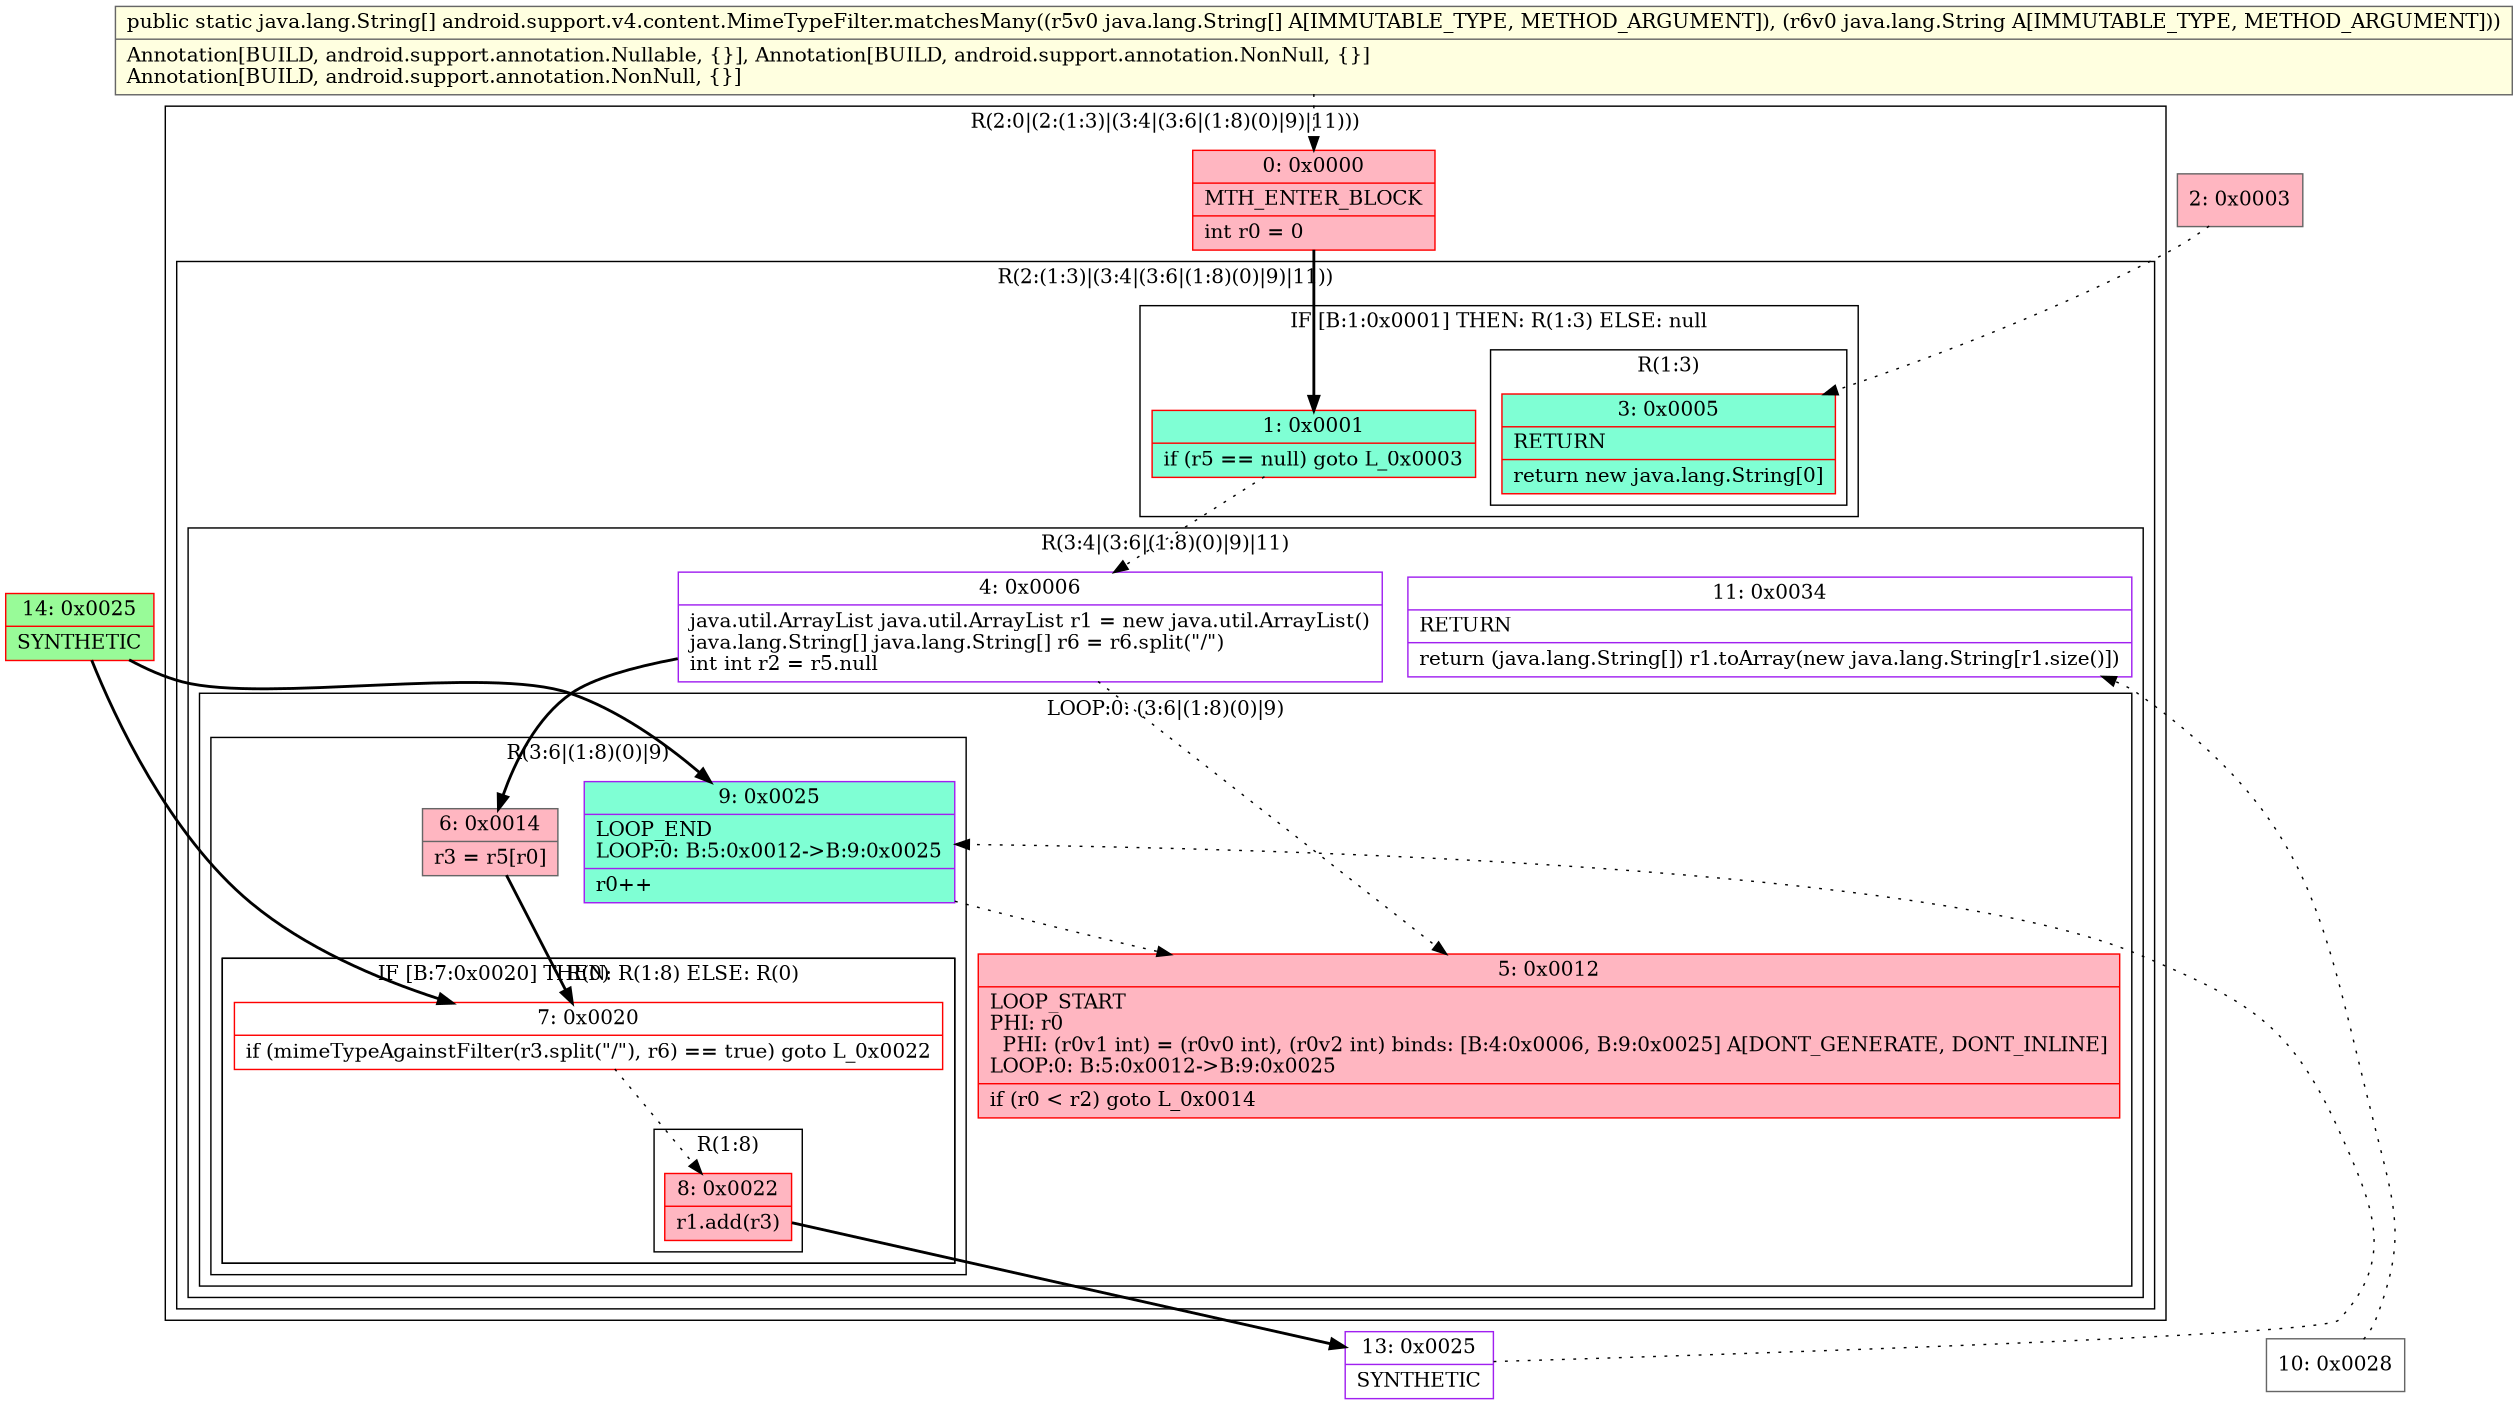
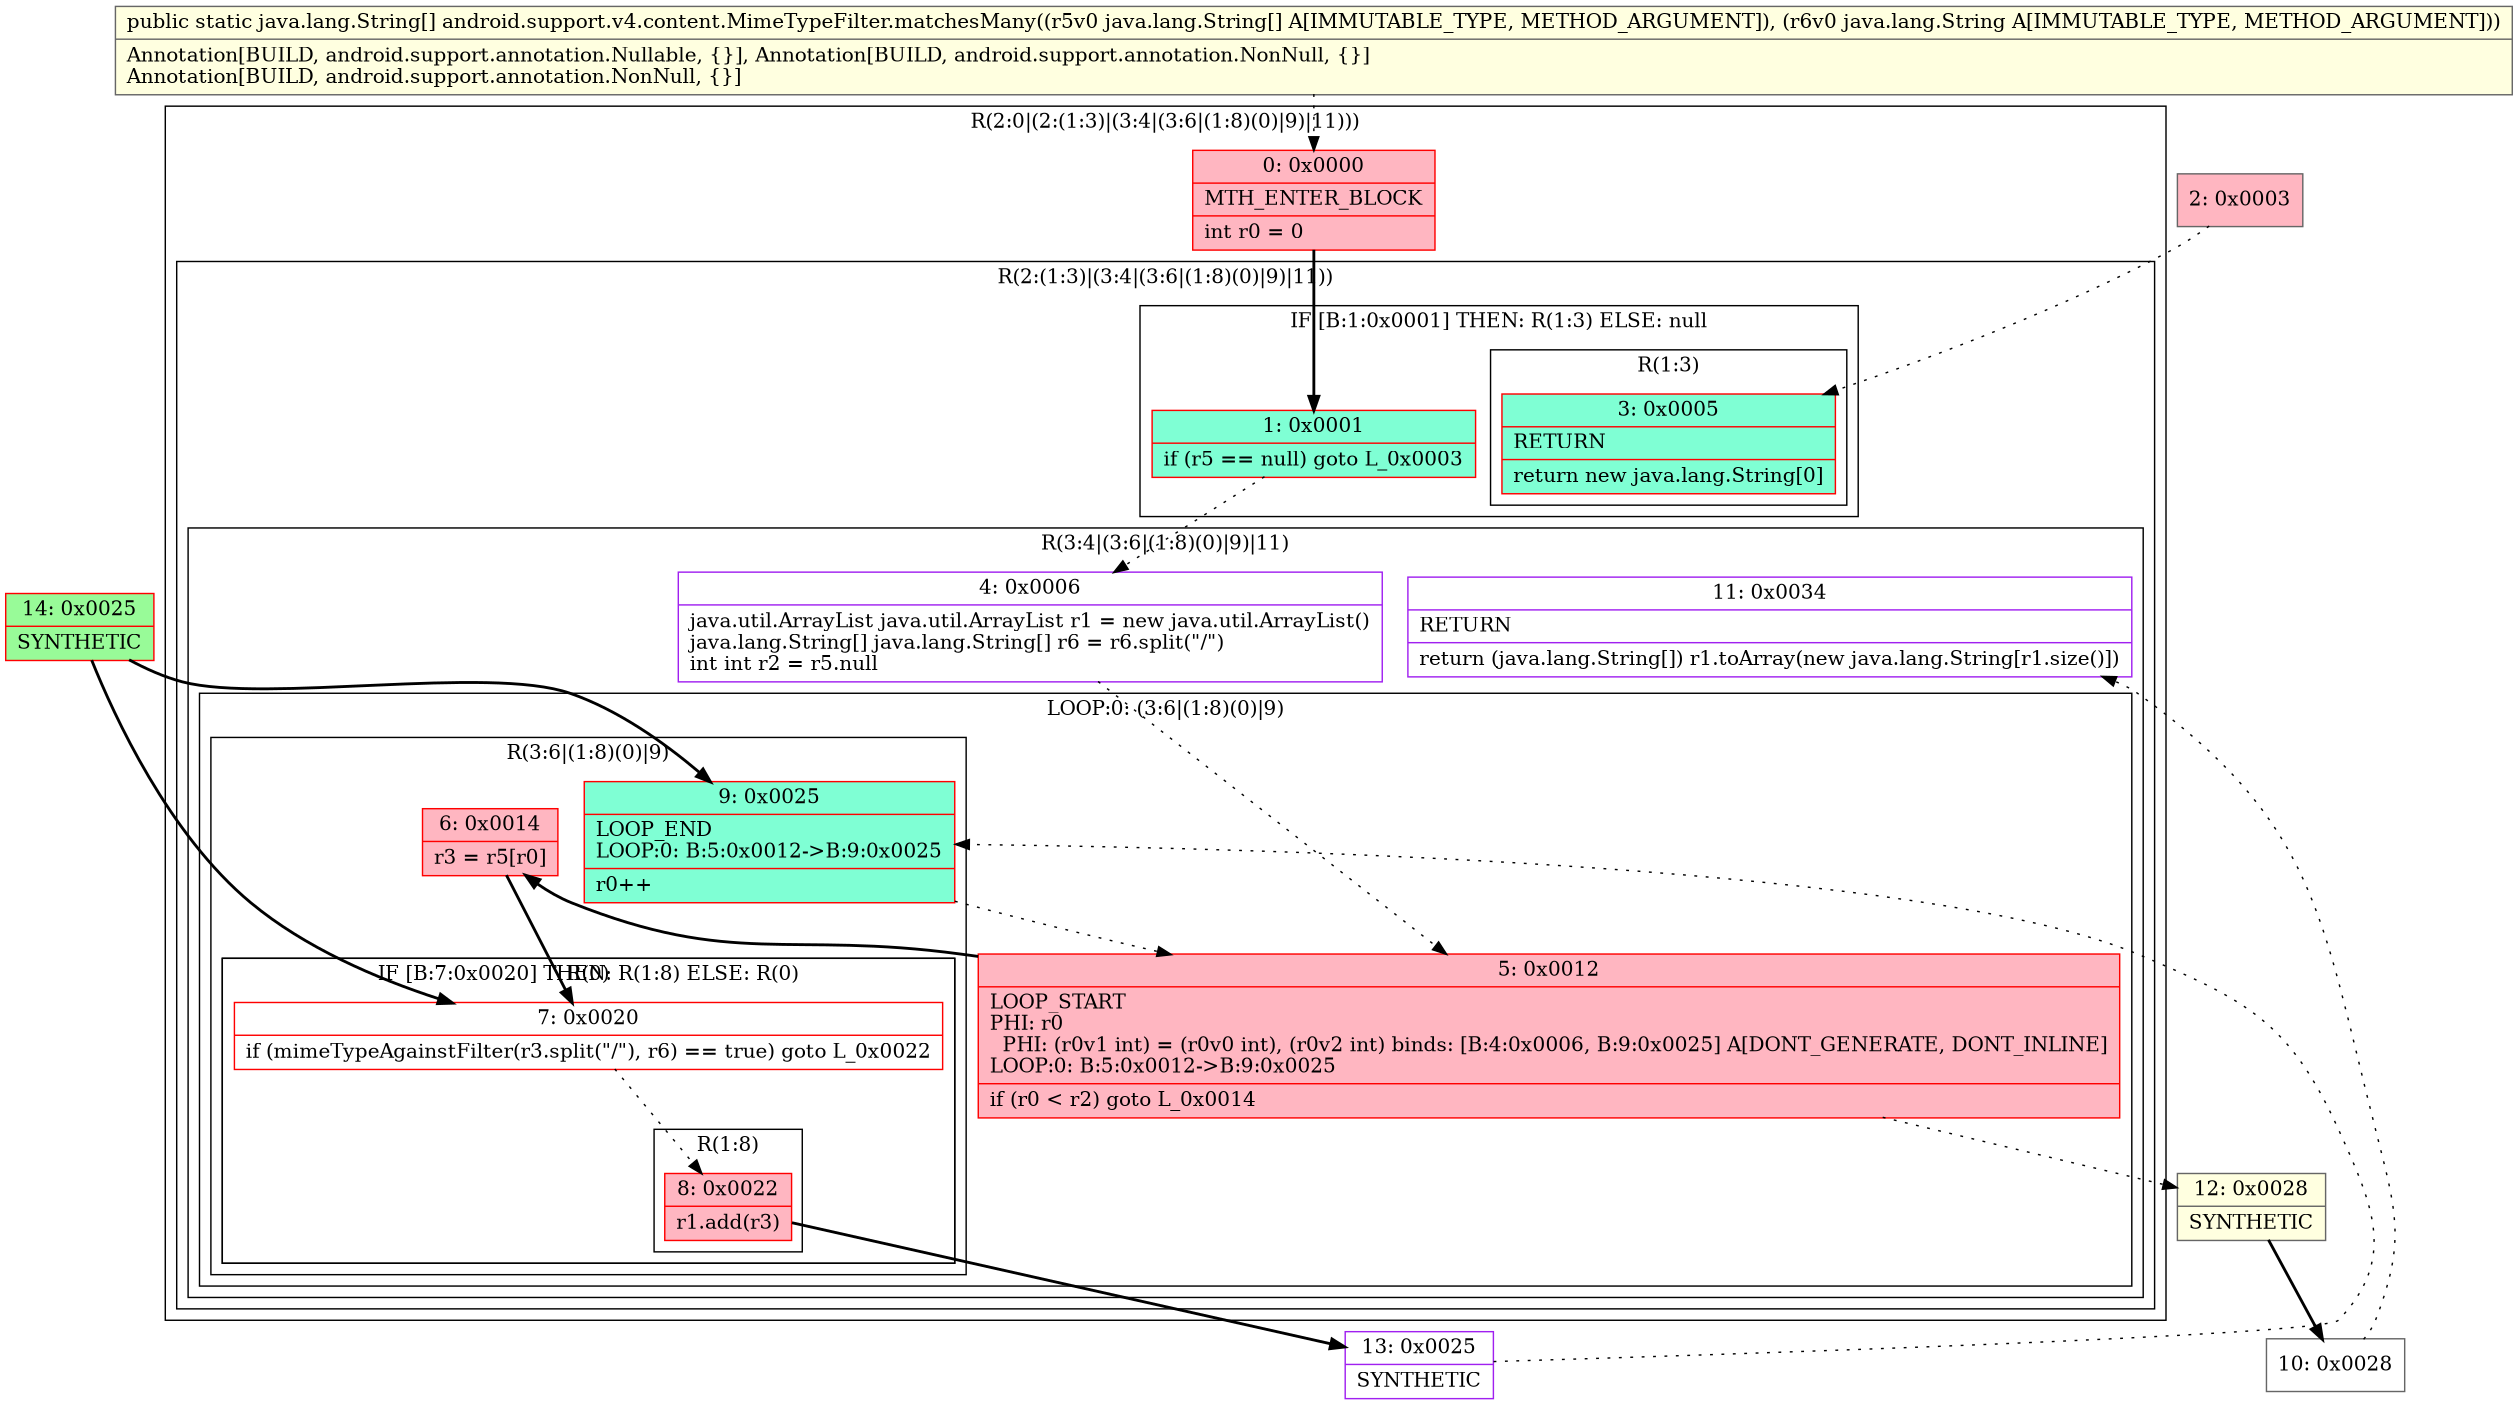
(557, 705) -> (753, 943)
(490, 842) -> (490, 842)
(769, 842) -> (769, 842)
none -> (2251, 1207)
